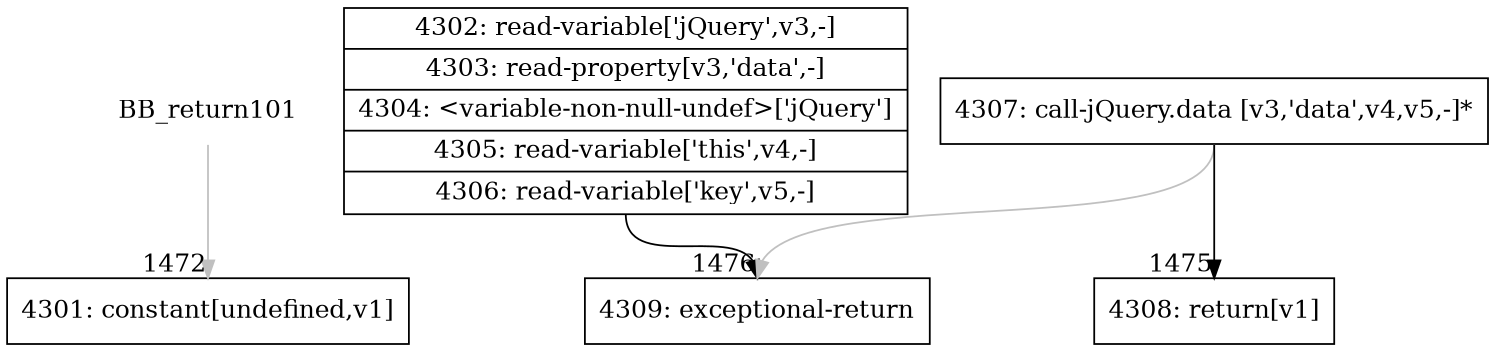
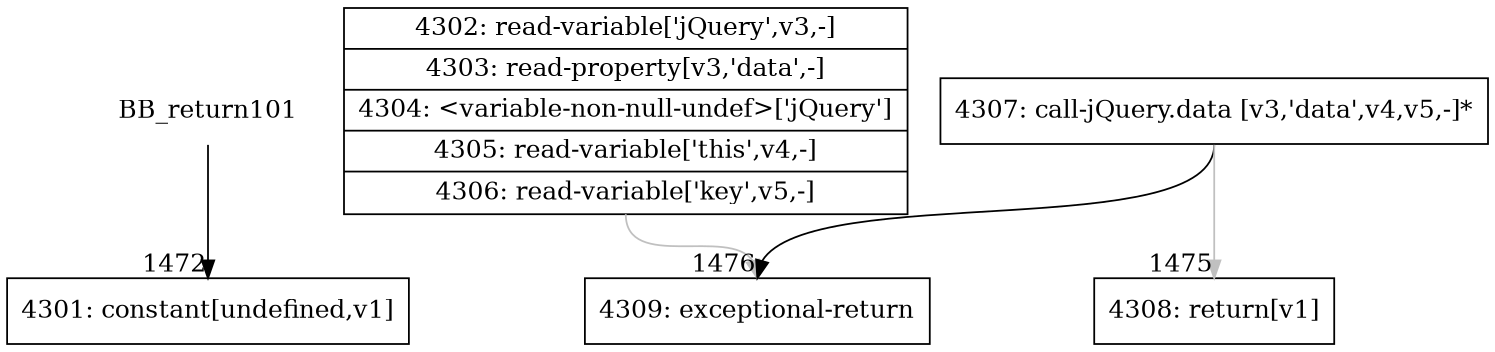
(208, 203) -> (208, 203)
(1214, 203) -> (1214, 203)
(994, 211) -> (994, 211)
(683, 246) -> (683, 246)
